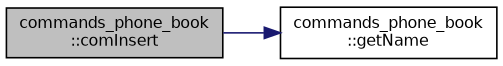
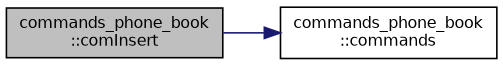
(389, 33) -> (389, 33)
